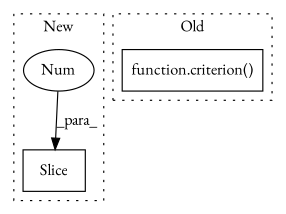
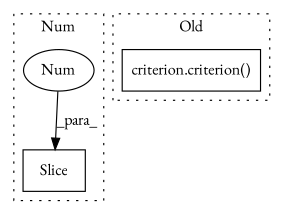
(59, 27) -> (59, 27)
(193, 70) -> (191, 70)
